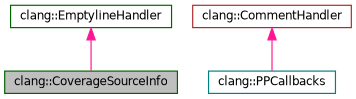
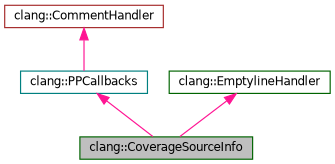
none -> (130, 119)
